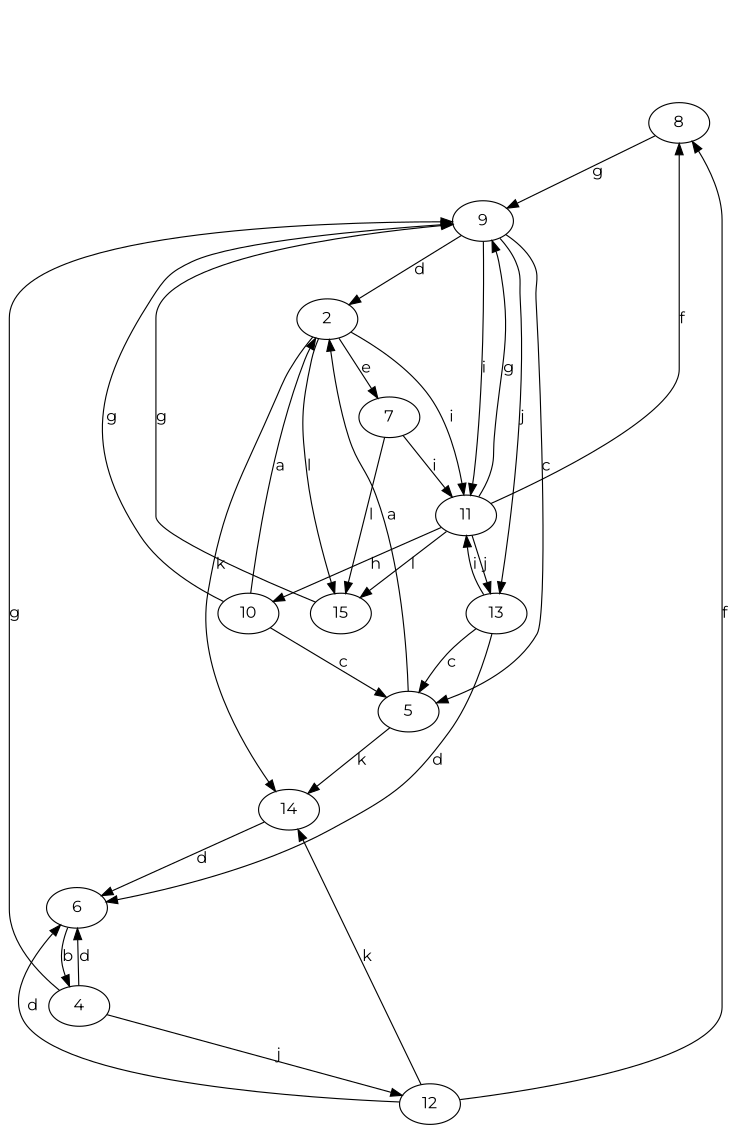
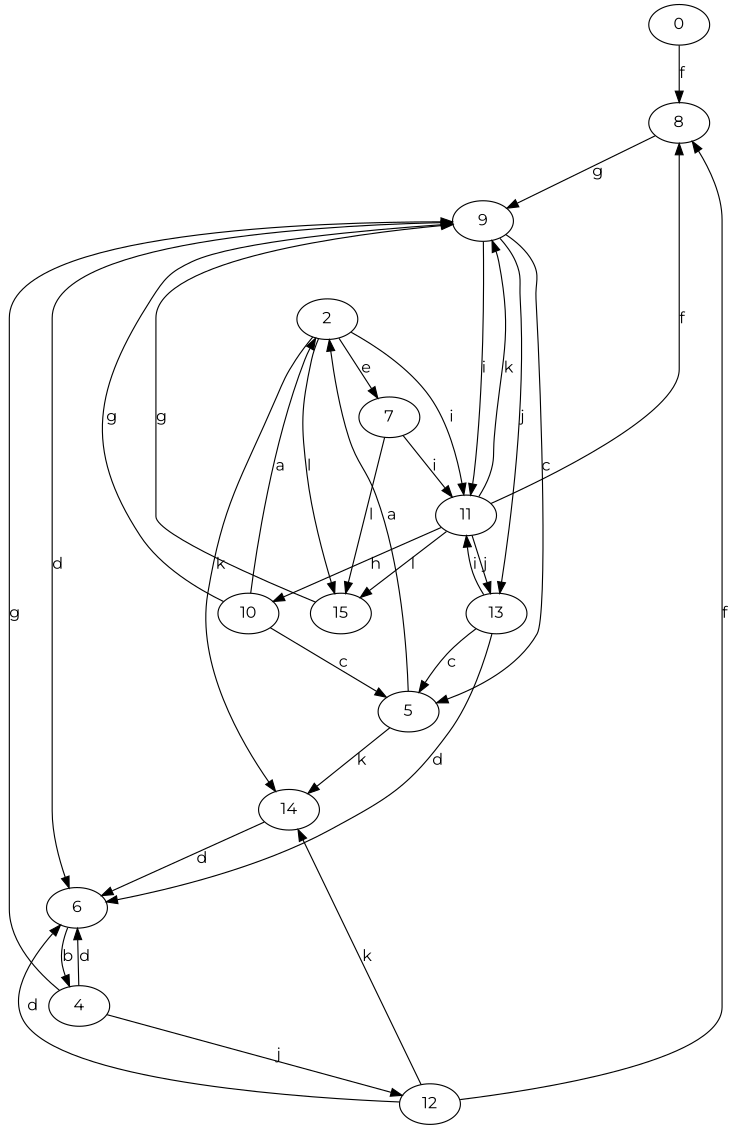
none -> (679, 25)
(410, 267) -> (52, 384)
(509, 368) -> (509, 368)
